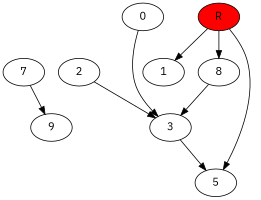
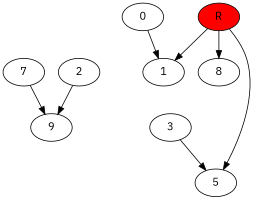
(133, 73) -> (152, 41)
(197, 97) -> none
(121, 98) -> (67, 96)
